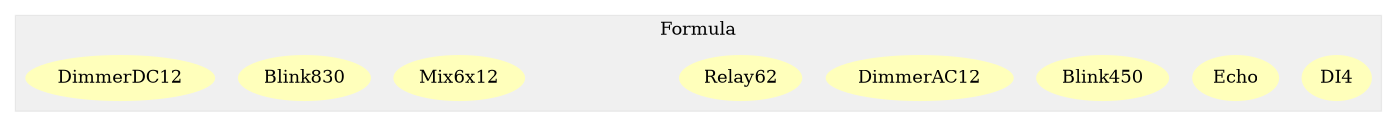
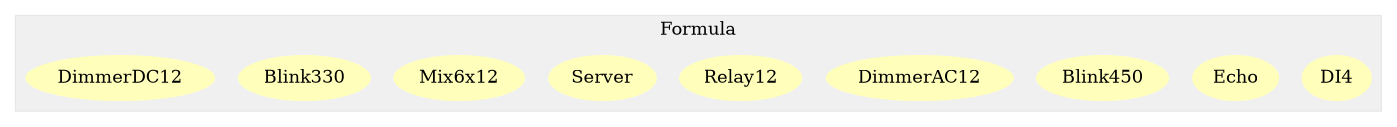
(304, 78) -> (304, 78)
none -> (602, 78)
(741, 78) -> (741, 78)
